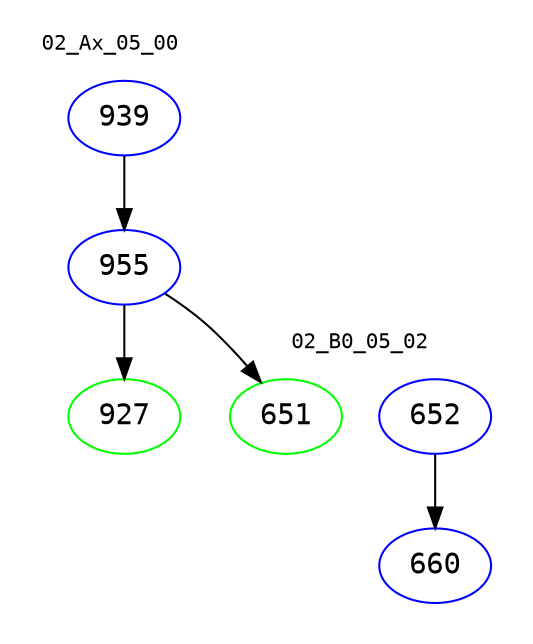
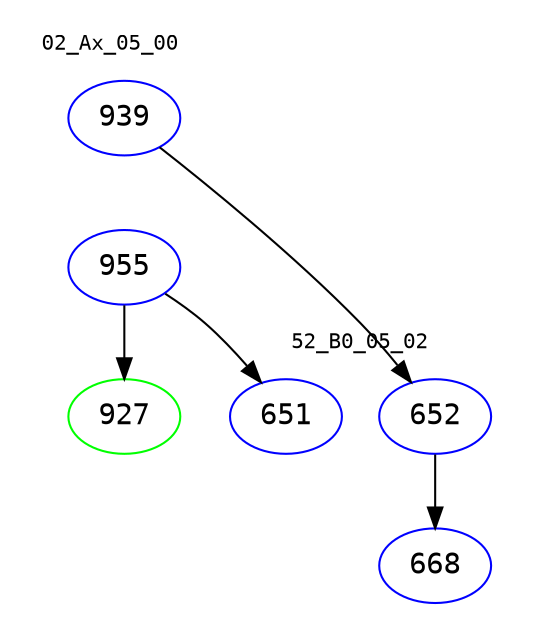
(124, 183) -> (284, 251)
(361, 343) -> (361, 343)
(286, 417) -> (286, 417)
(435, 566) -> (435, 566)
